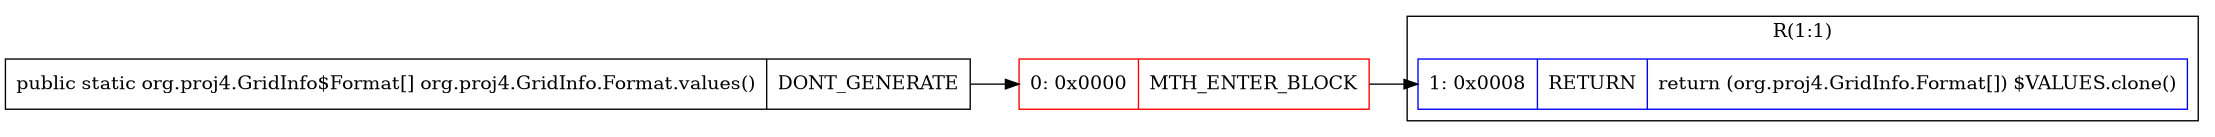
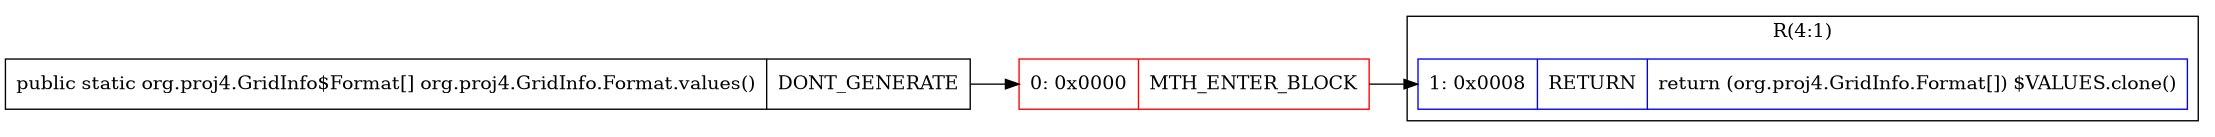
(1803, 32) -> (1803, 32)
